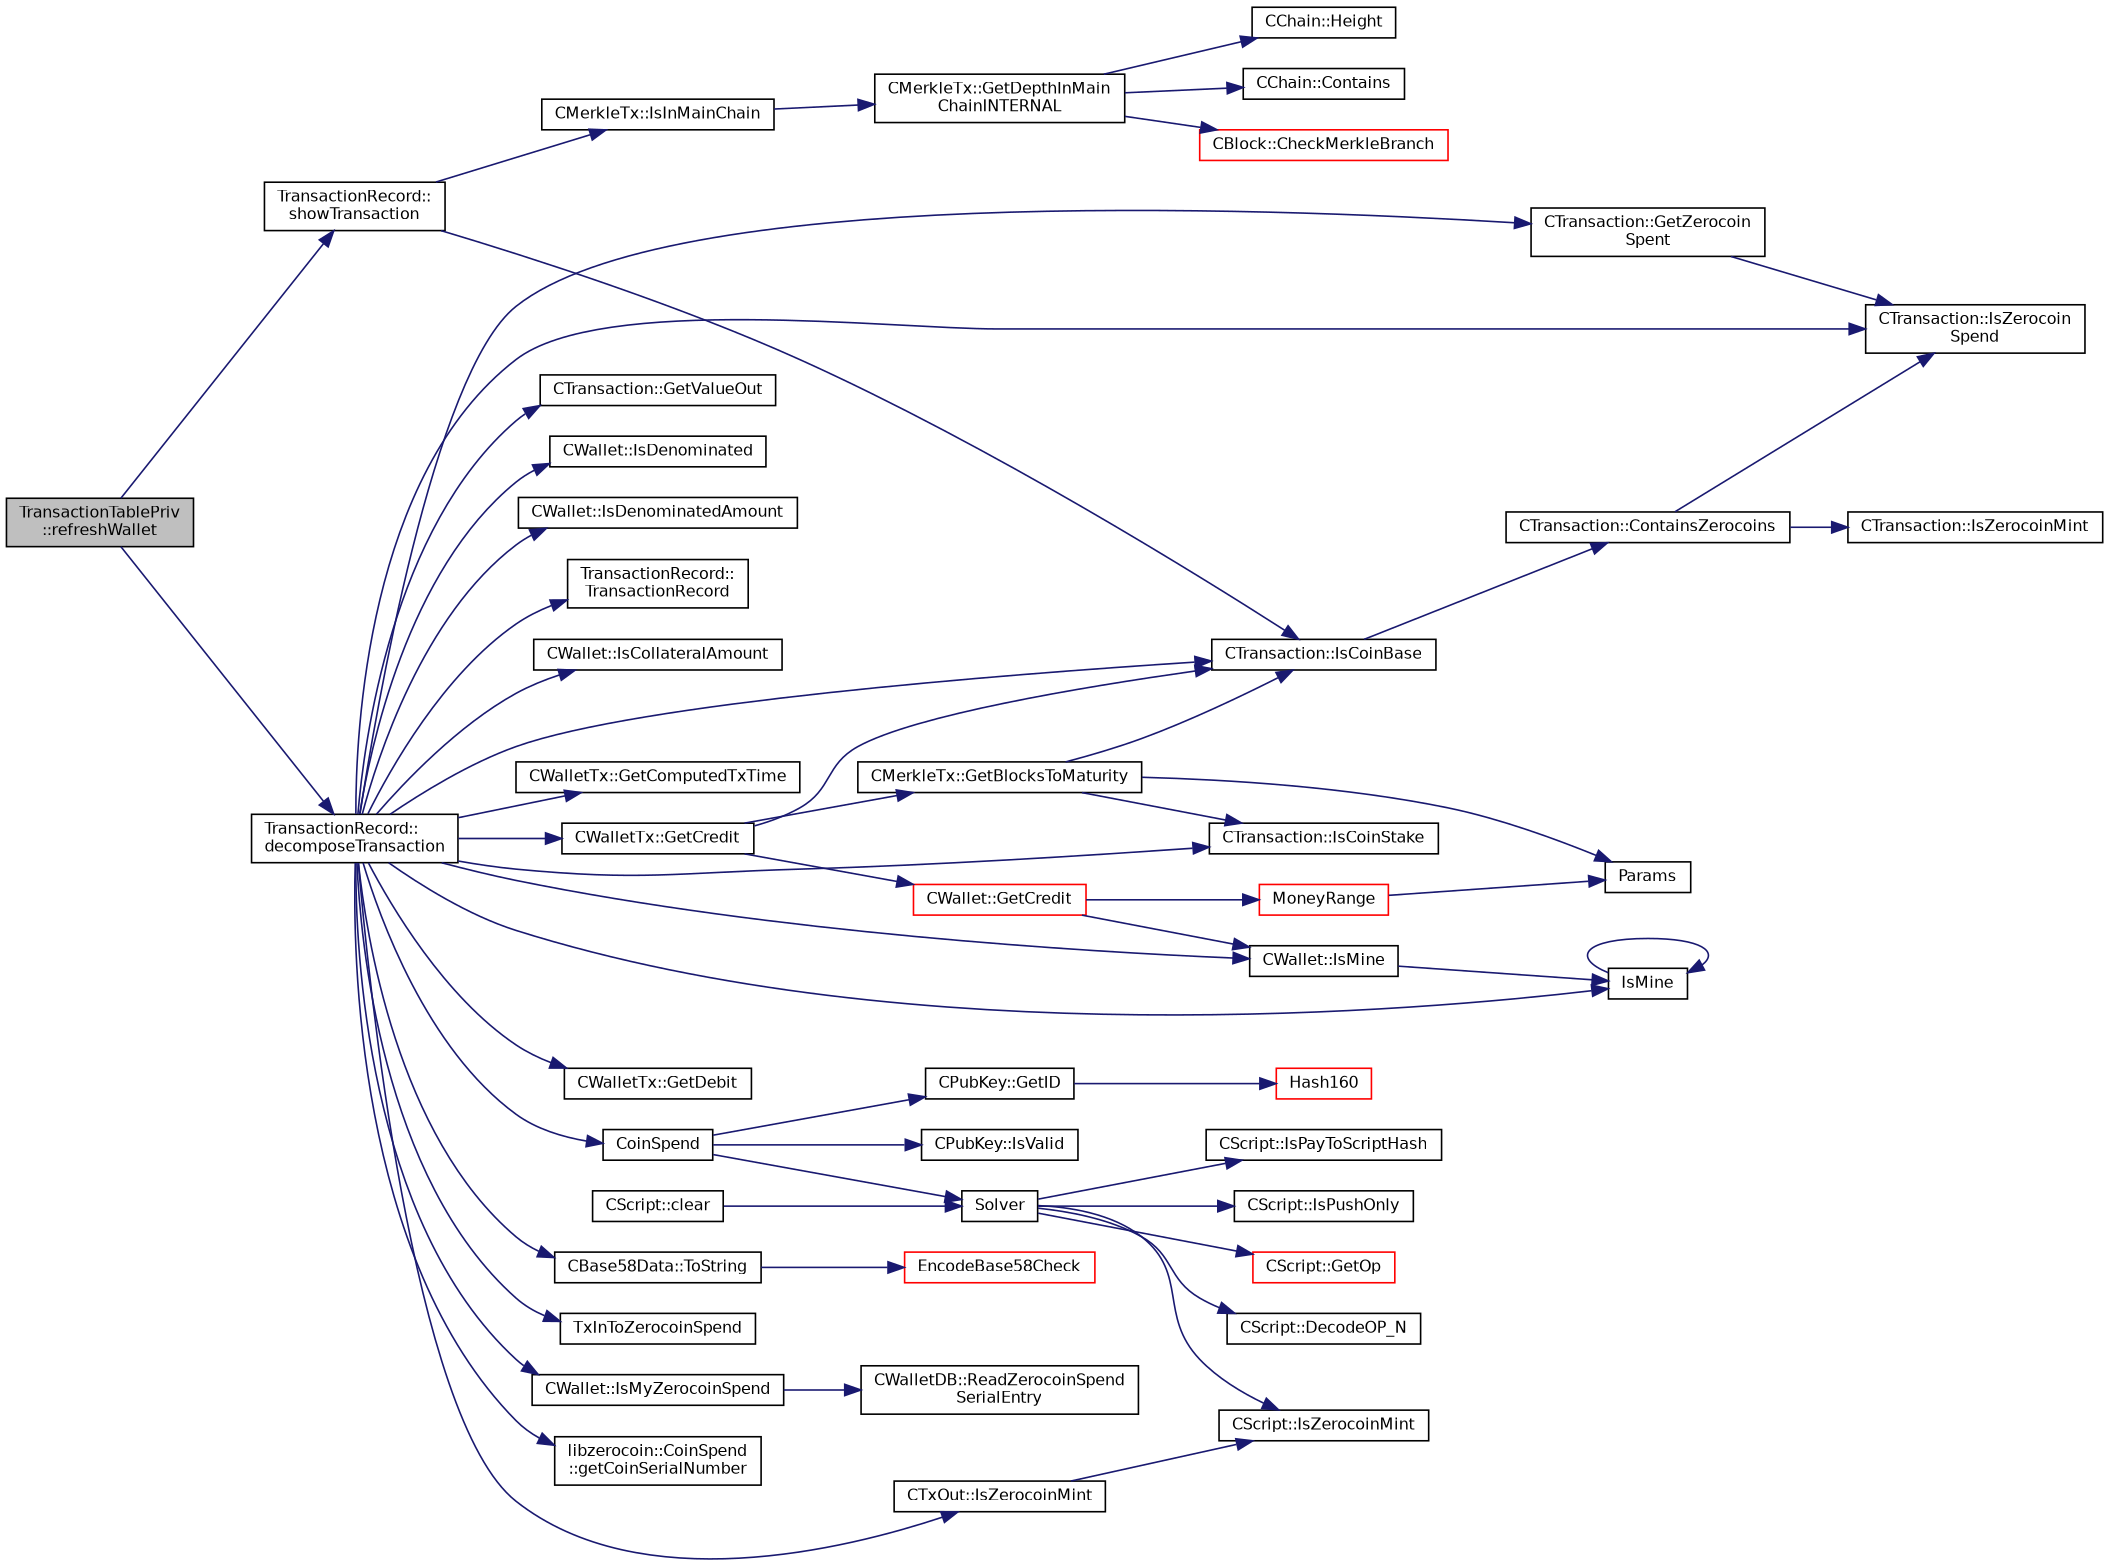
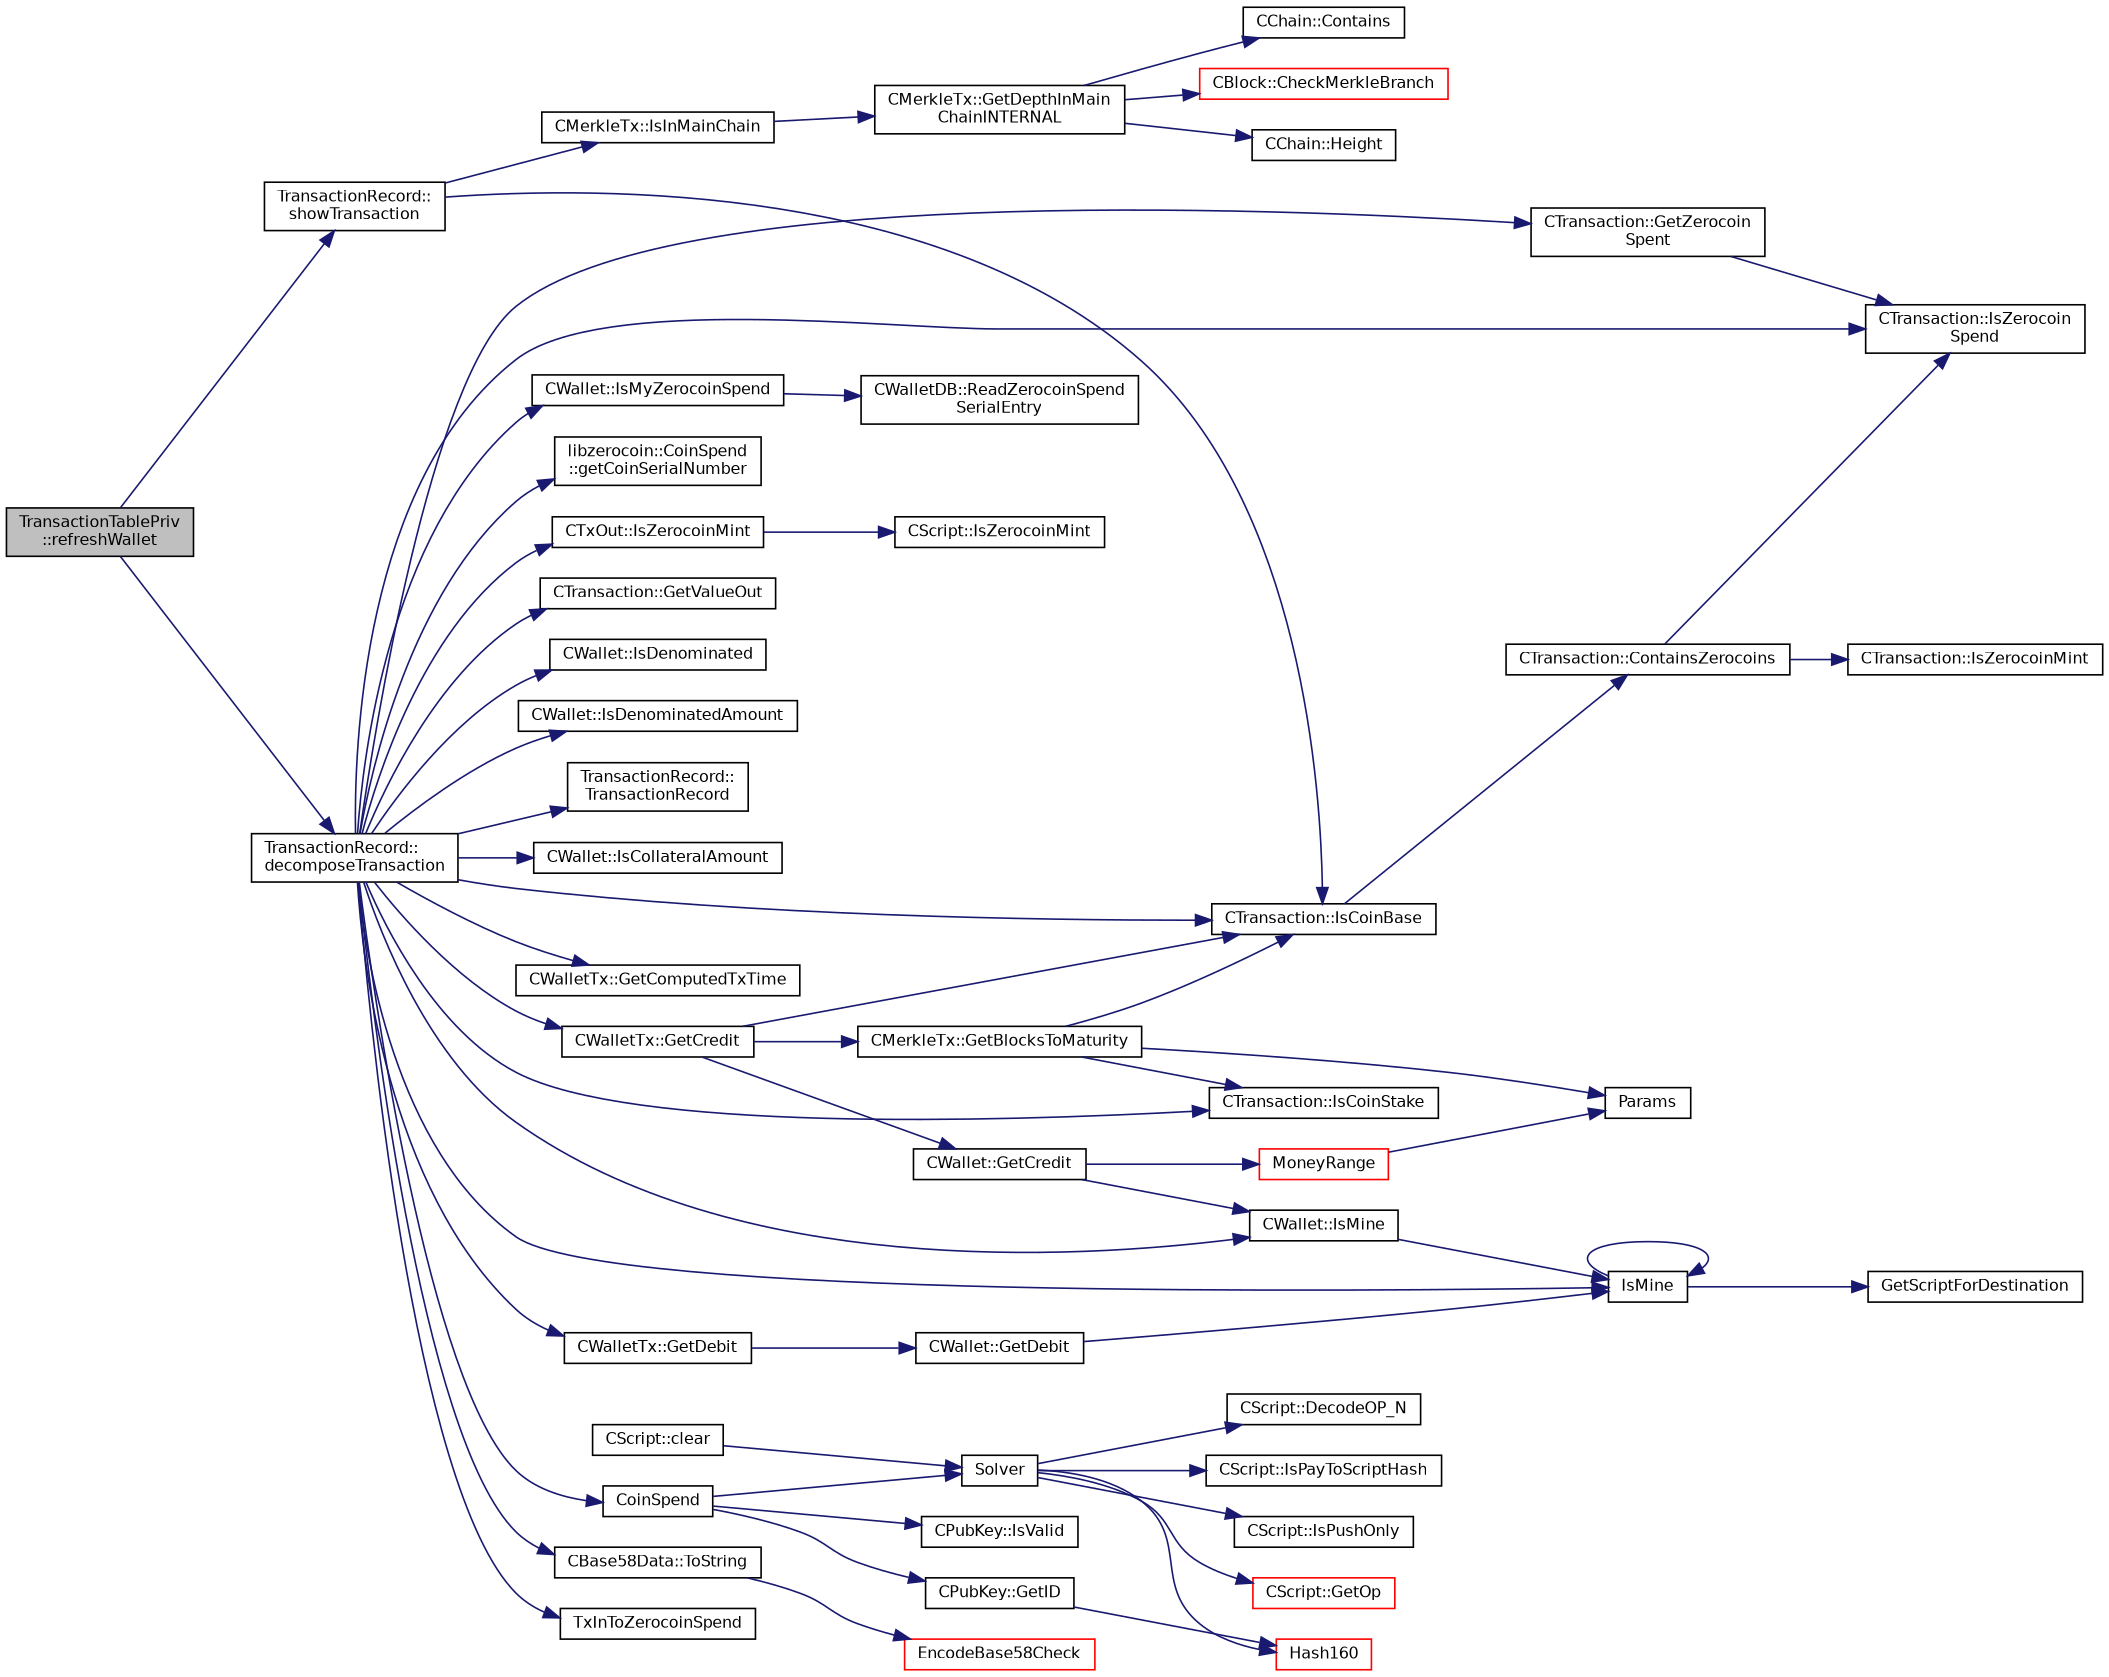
(1000, 900) -> (1000, 1164)
none -> (1975, 1287)
(1171, 1289) -> (1169, 1548)
none -> (1000, 1348)
